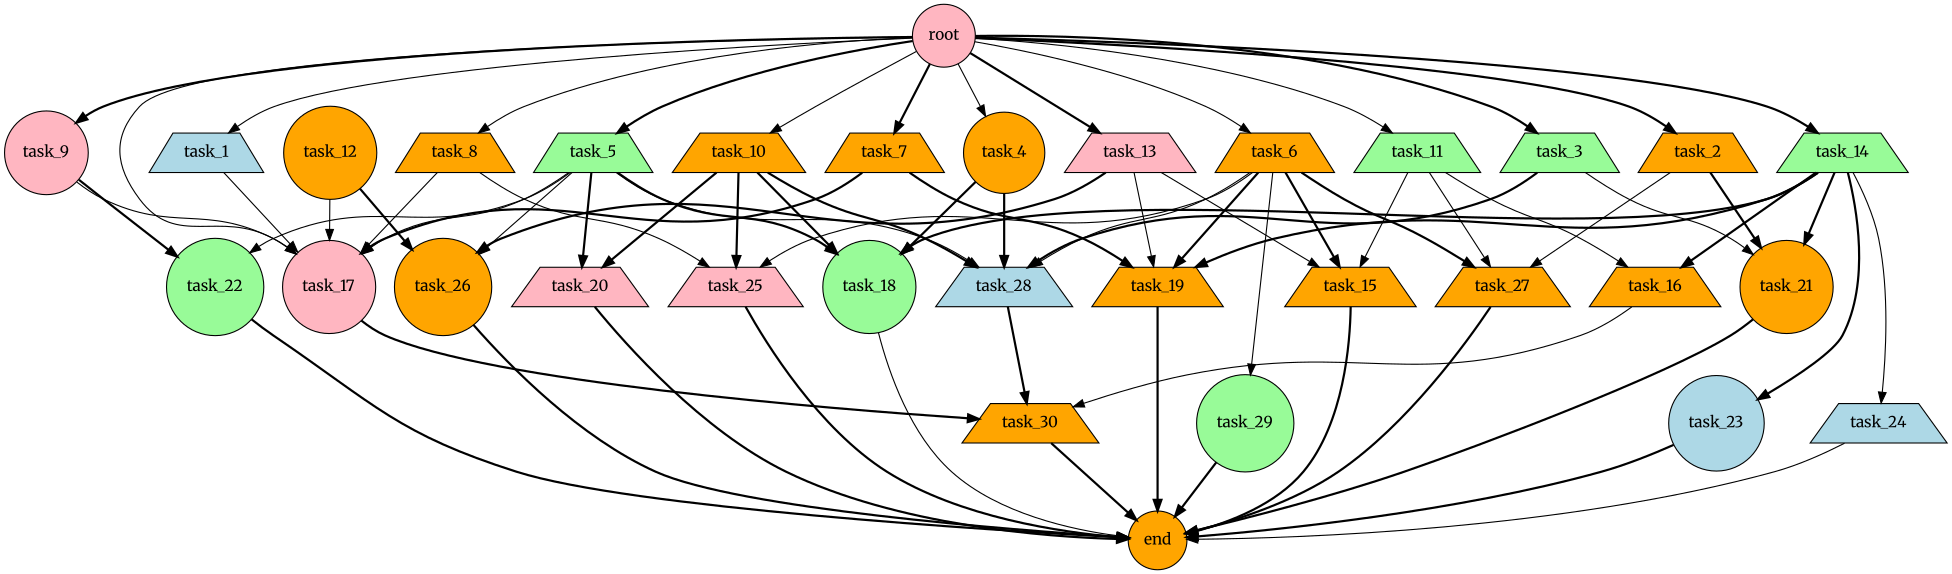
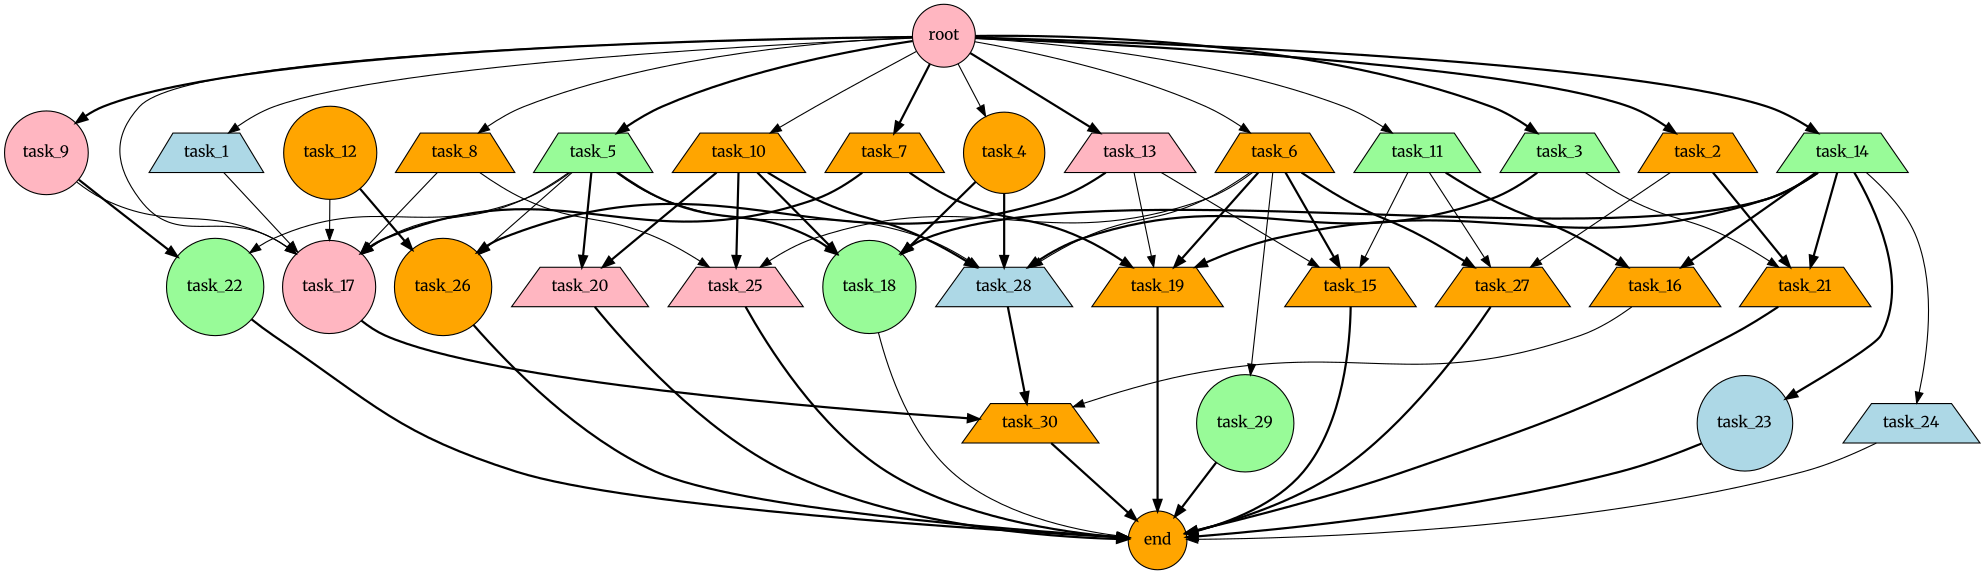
(1514, 210) -> (1514, 210)
(1787, 287) -> (1805, 287)
